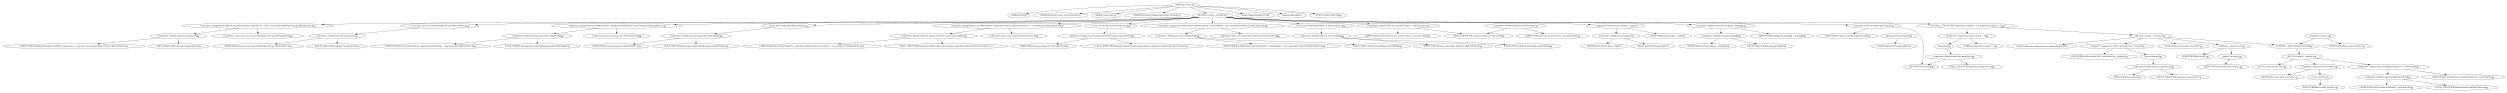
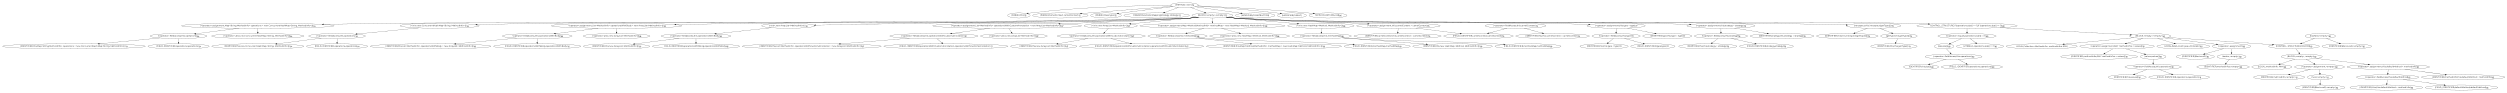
(1921, 37) -> (1886, 31)
